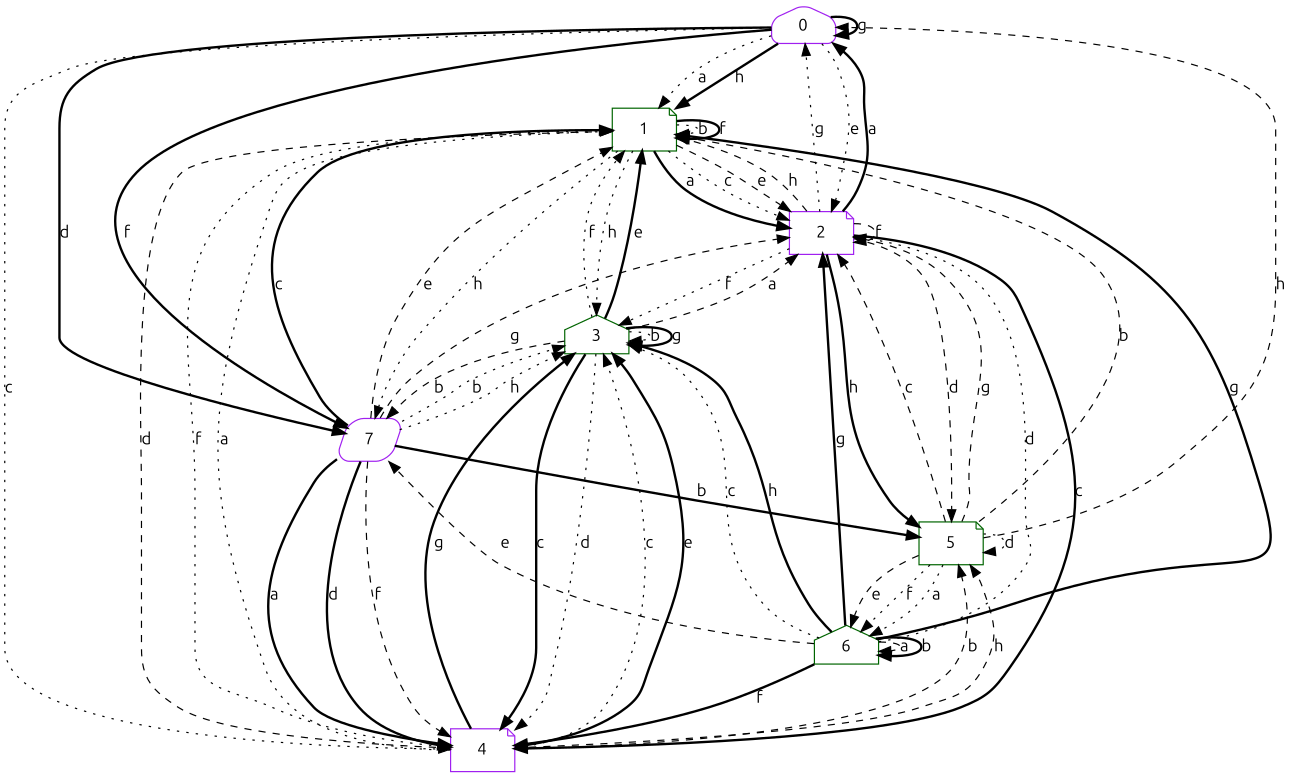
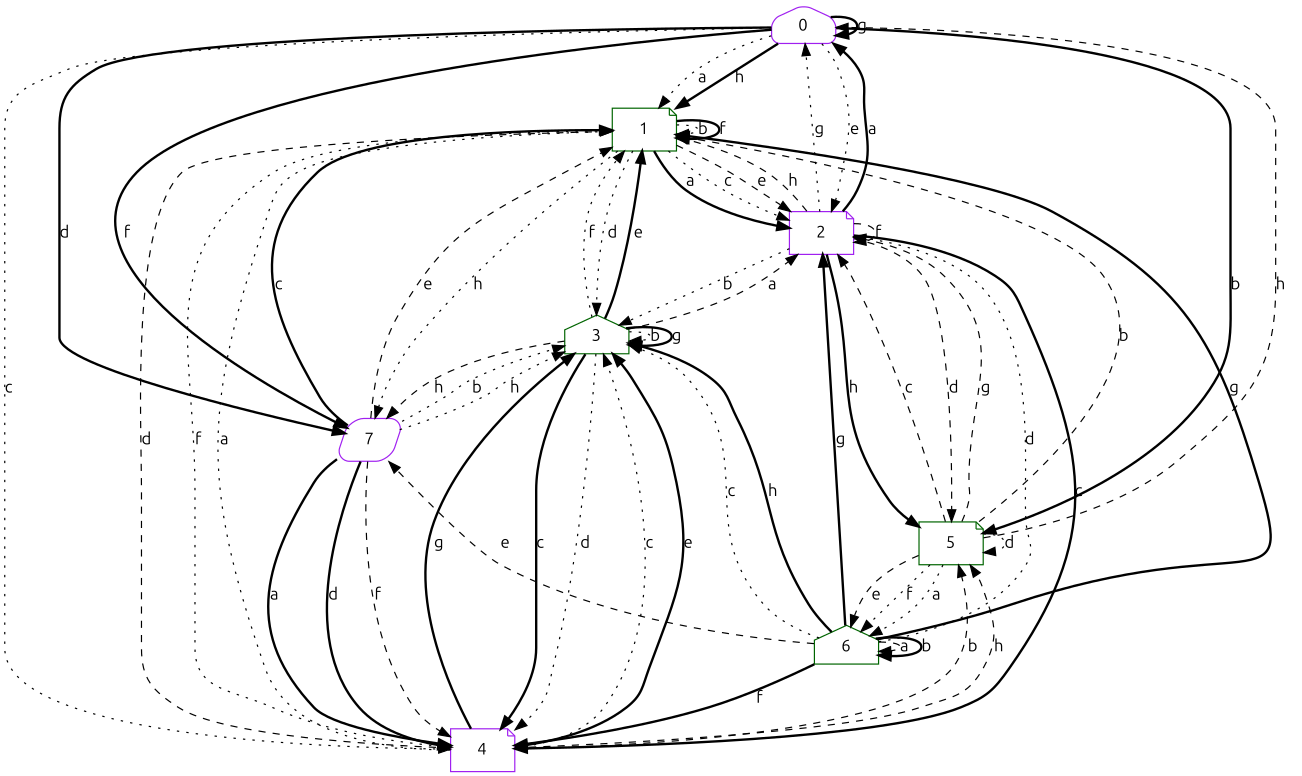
(613, 233) -> (613, 233)
(728, 285) -> (728, 285)
(561, 293) -> none
(439, 388) -> (439, 388)
(651, 492) -> (1230, 180)
